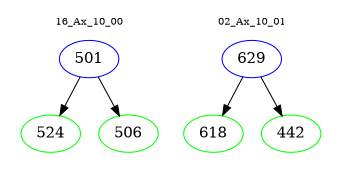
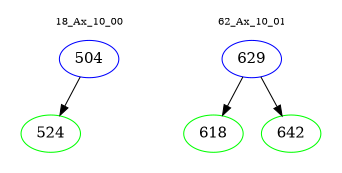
(90, 22) -> (90, 22)
(252, 22) -> (252, 22)
(89, 59) -> (89, 59)
(128, 134) -> none
(291, 134) -> (291, 134)
